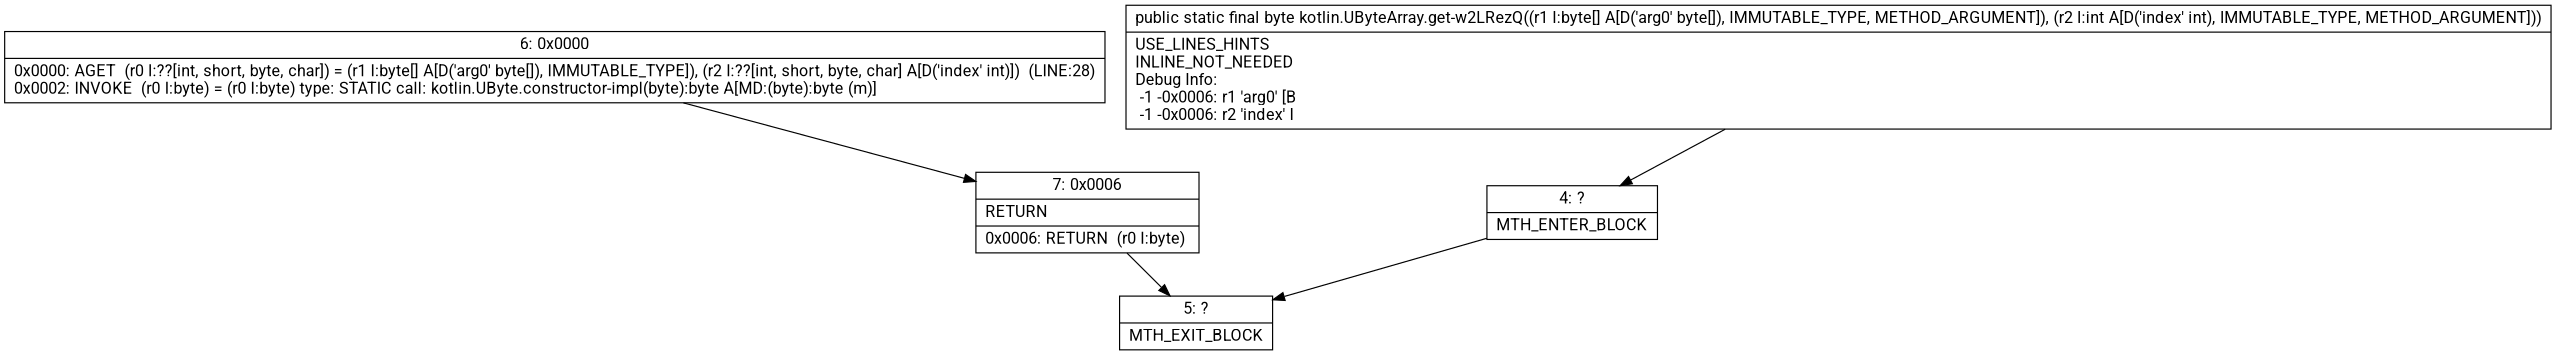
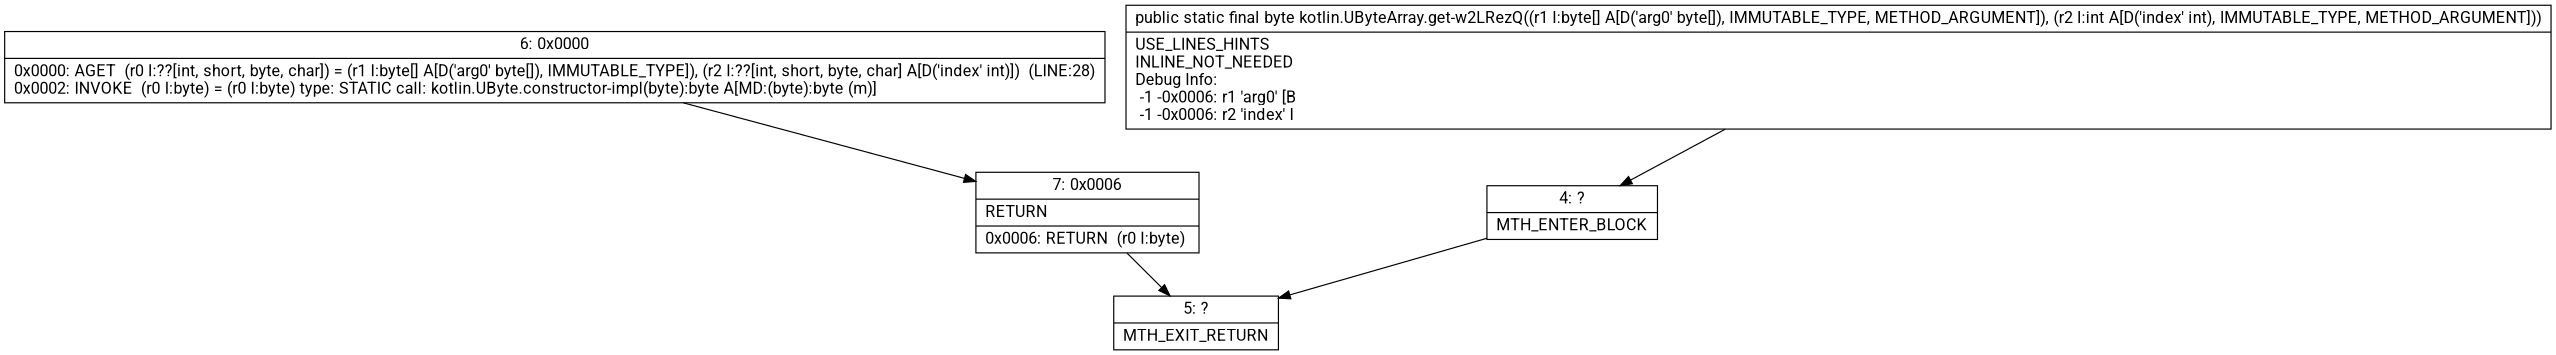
(1196, 336) -> (1196, 336)
